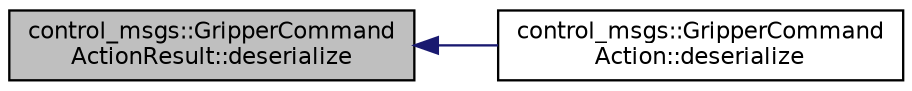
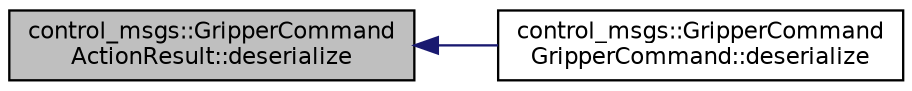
(701, 45) -> (701, 45)
